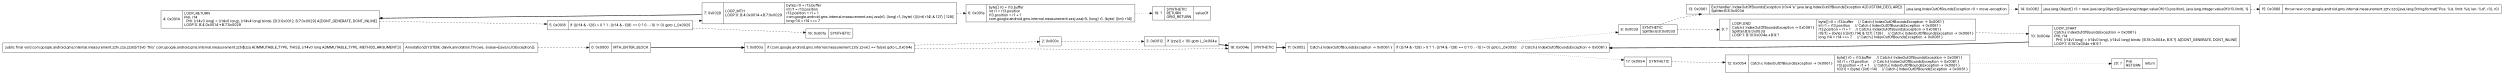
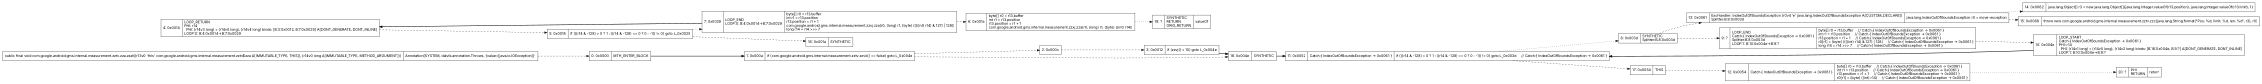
(2254, 9) -> (2012, 20)
(735, 11) -> (735, 20)
(1567, 56) -> (1570, 65)
(1659, 61) -> (1659, 70)
